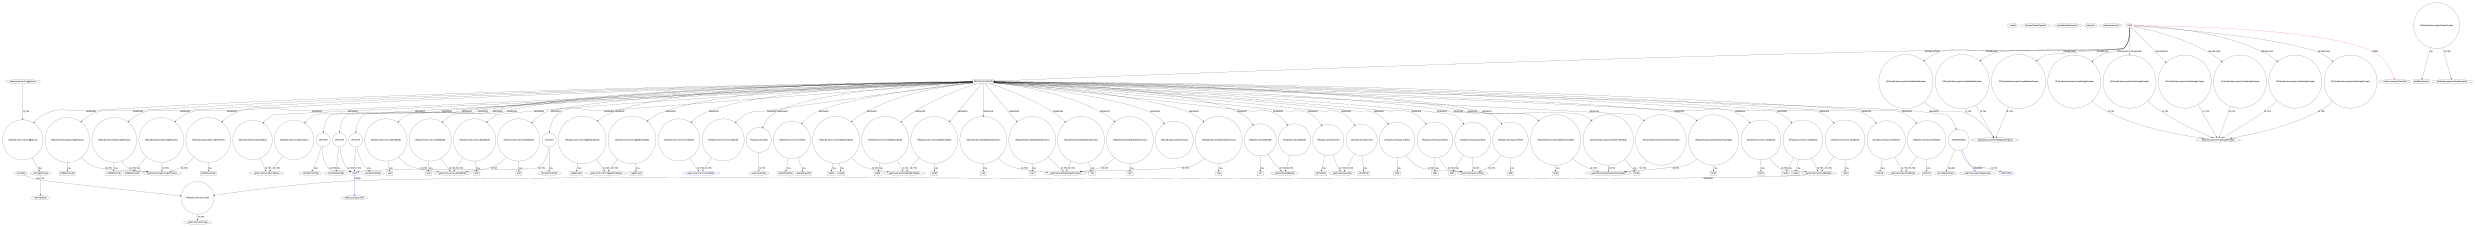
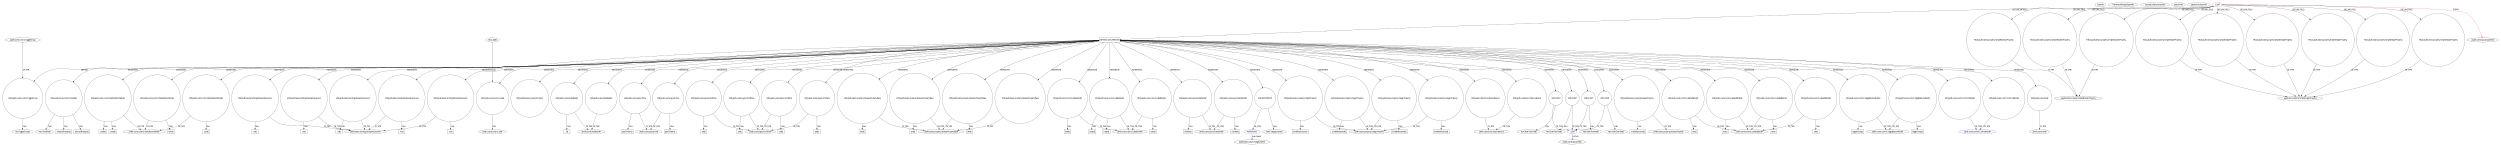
none -> (1373, 47)
(91, 112) -> (84, 70)
(1967, 161) -> (1252, 136)
(1951, 168) -> (1275, 127)
(1011, 178) -> (797, 53)
(41, 185) -> (50, 121)
(201, 217) -> (494, 127)
